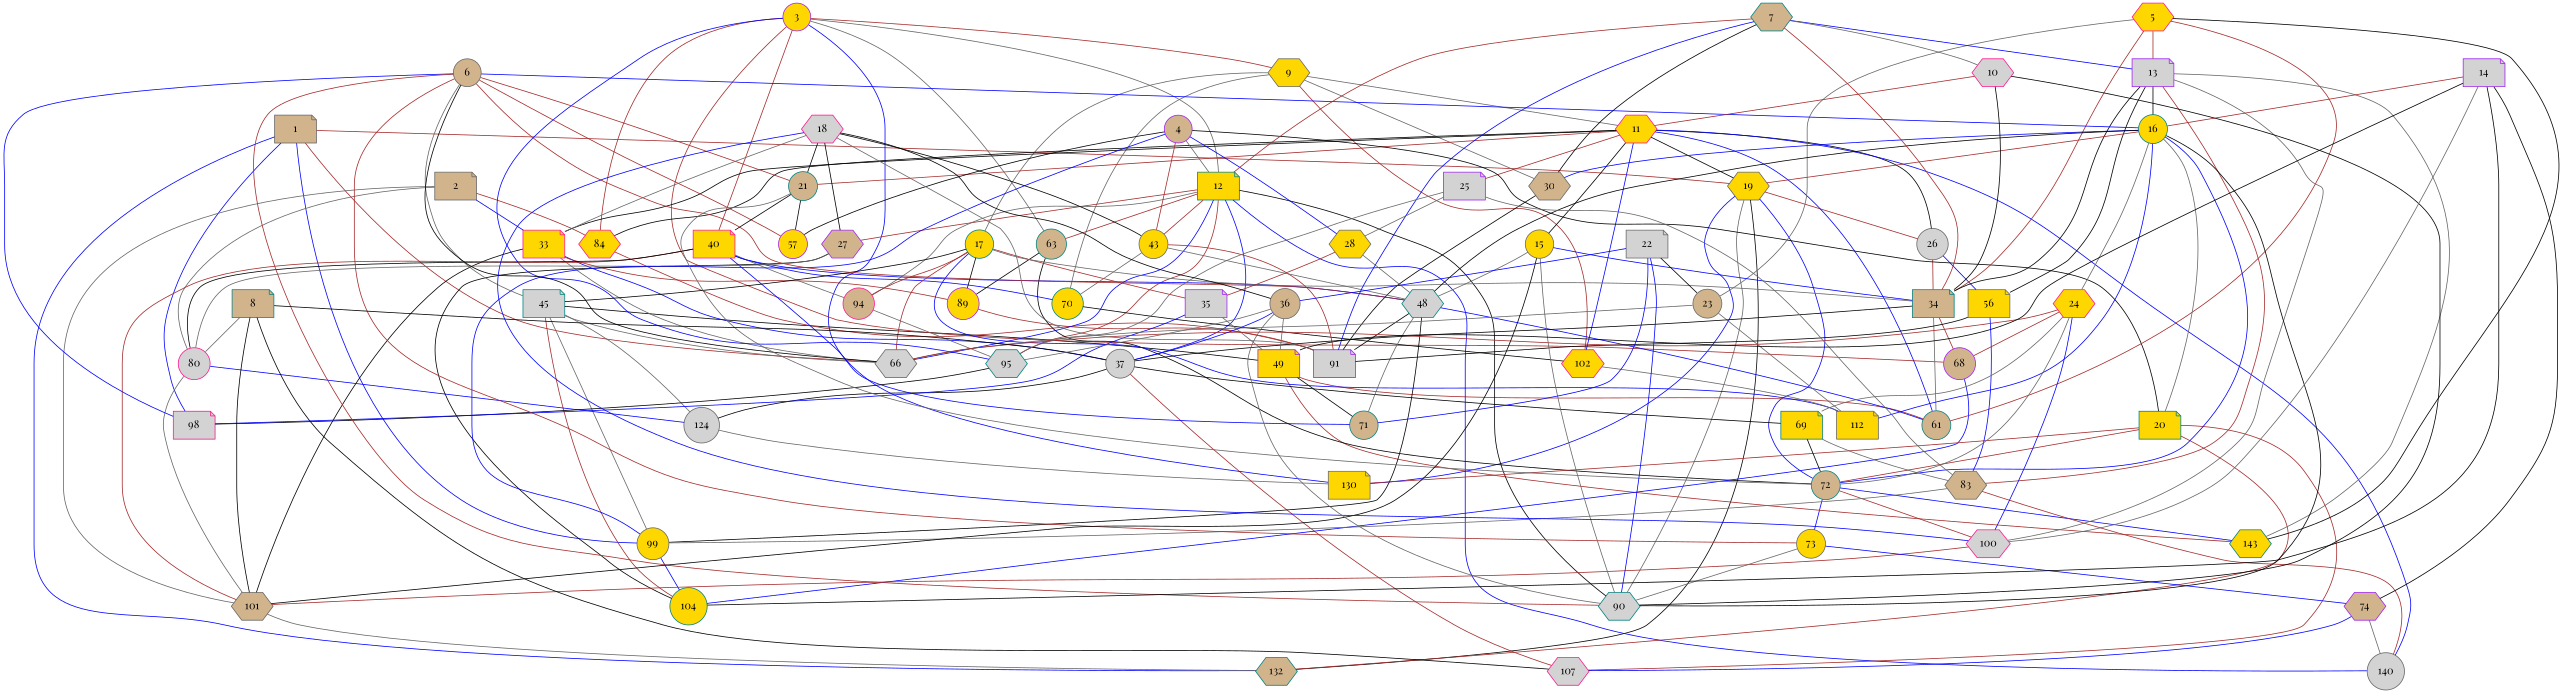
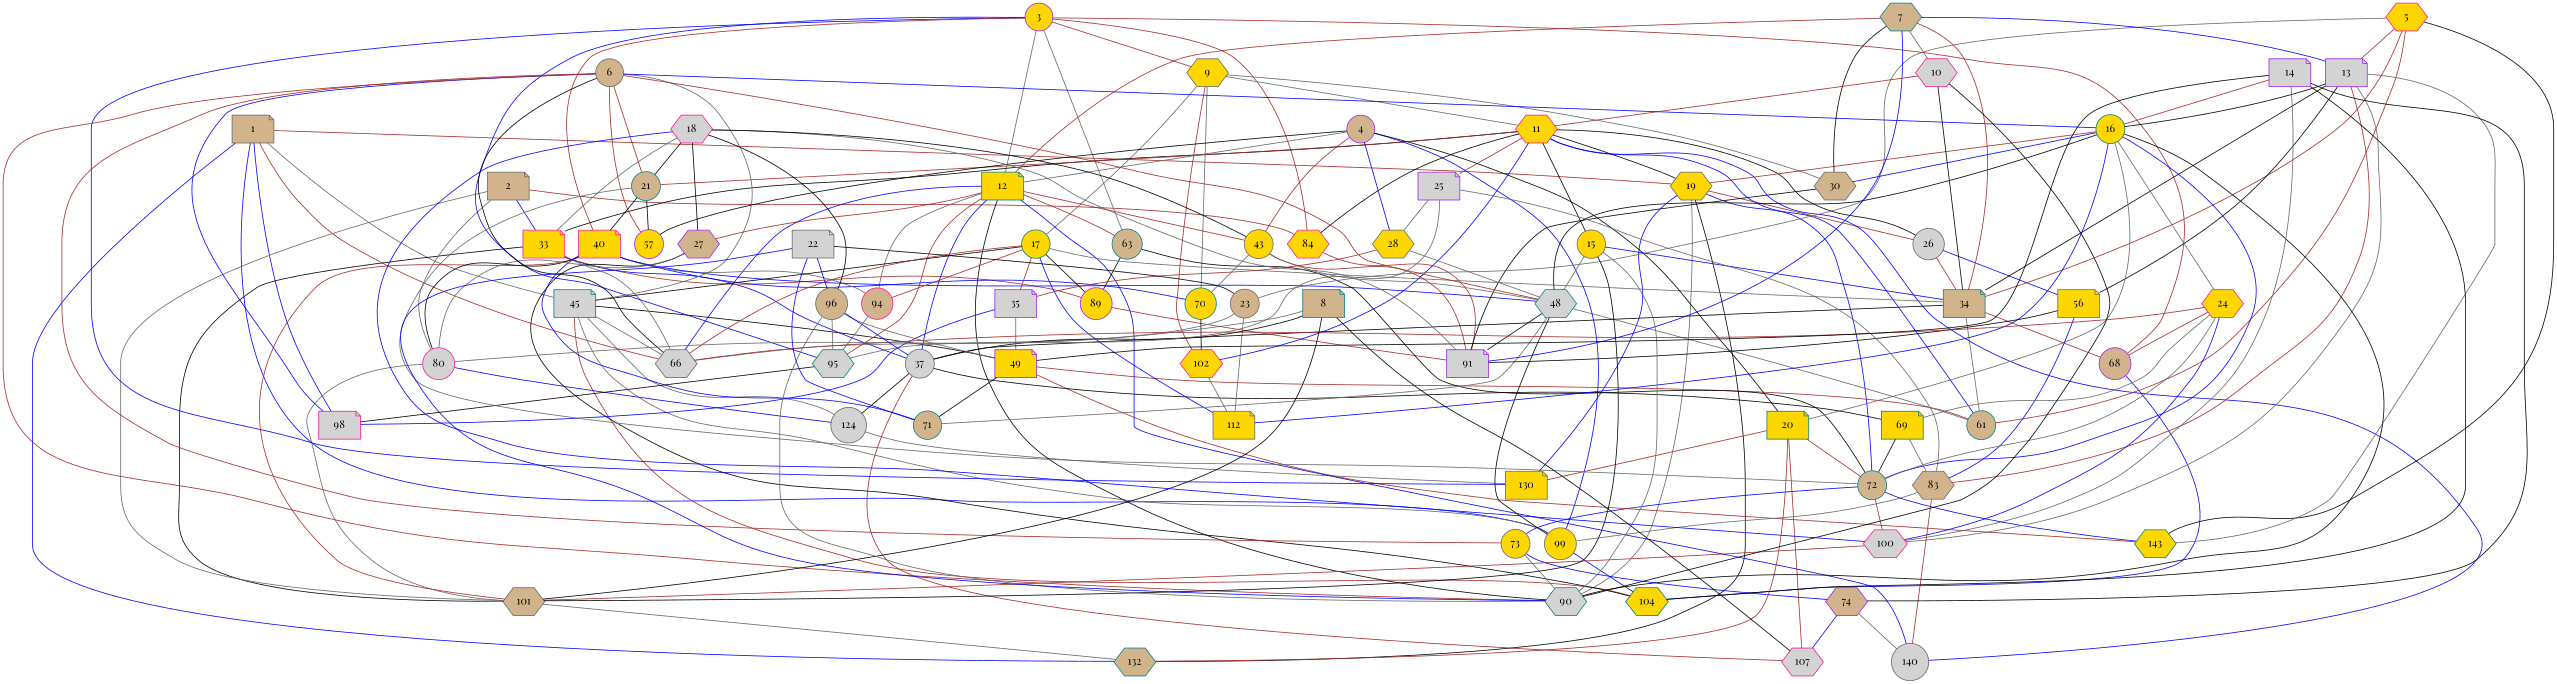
none -> (392, 237)
(1285, 304) -> (832, 304)
(1683, 358) -> (1771, 362)
(689, 606) -> (1647, 602)
